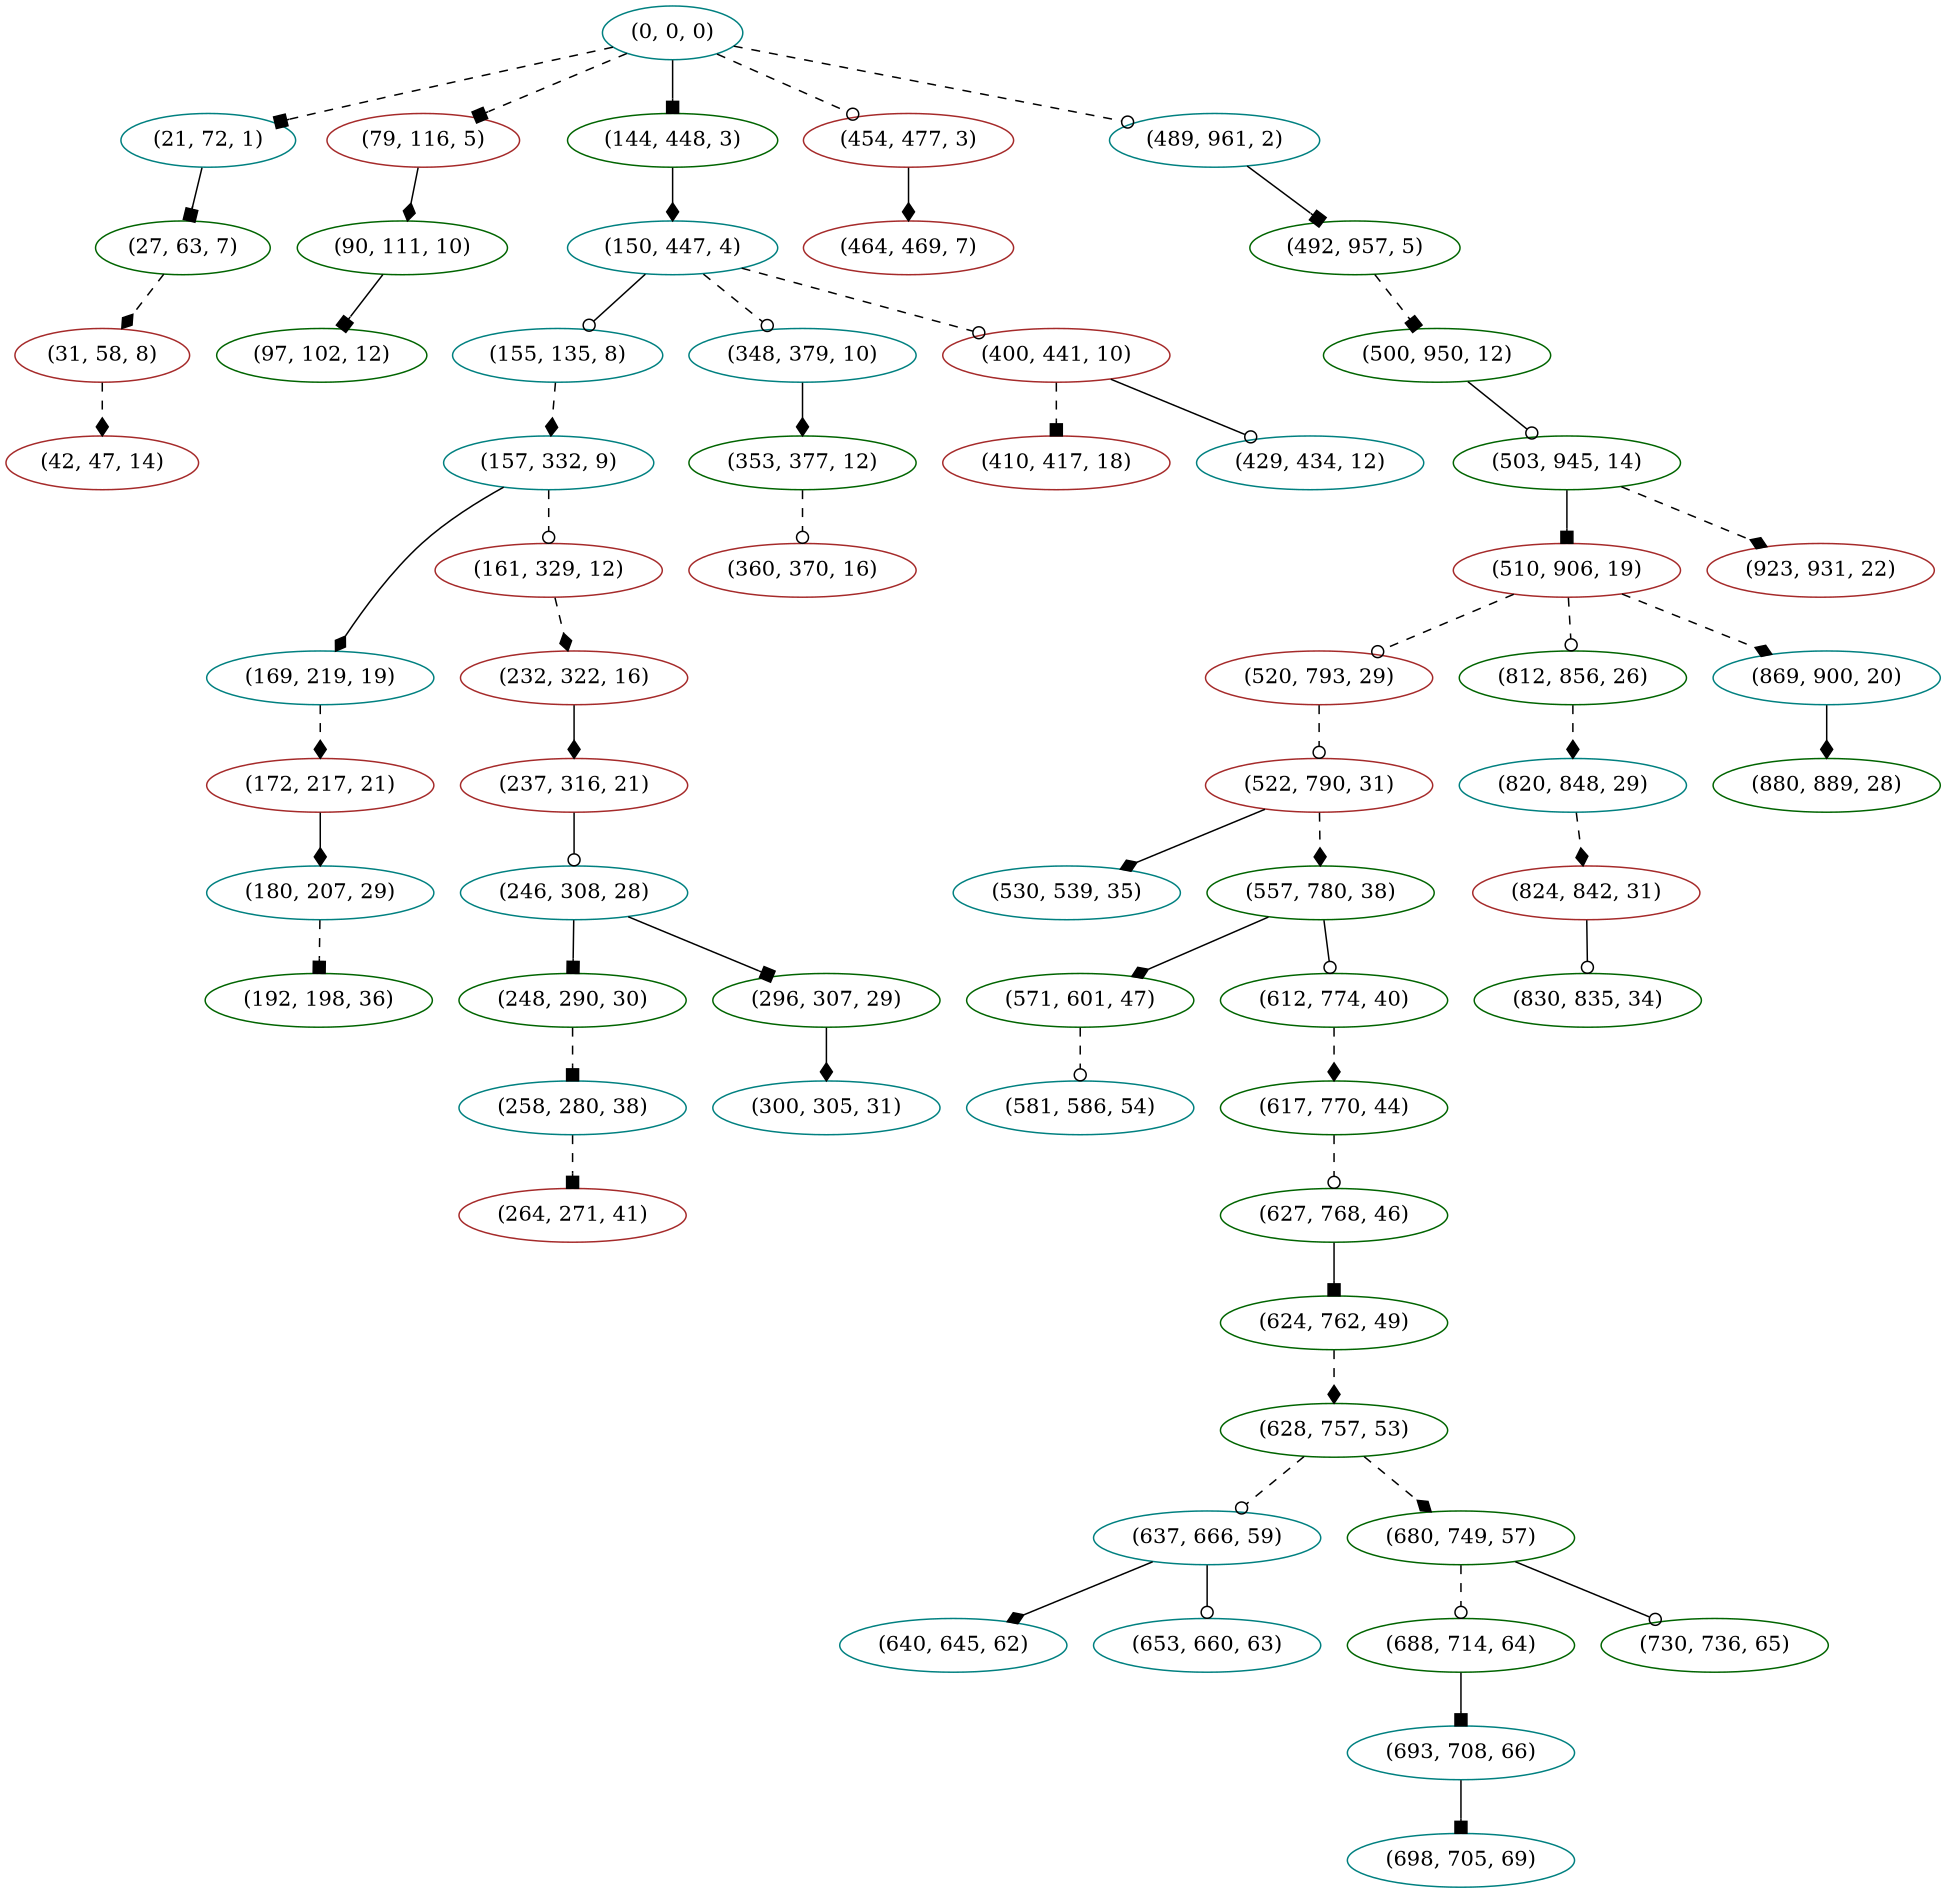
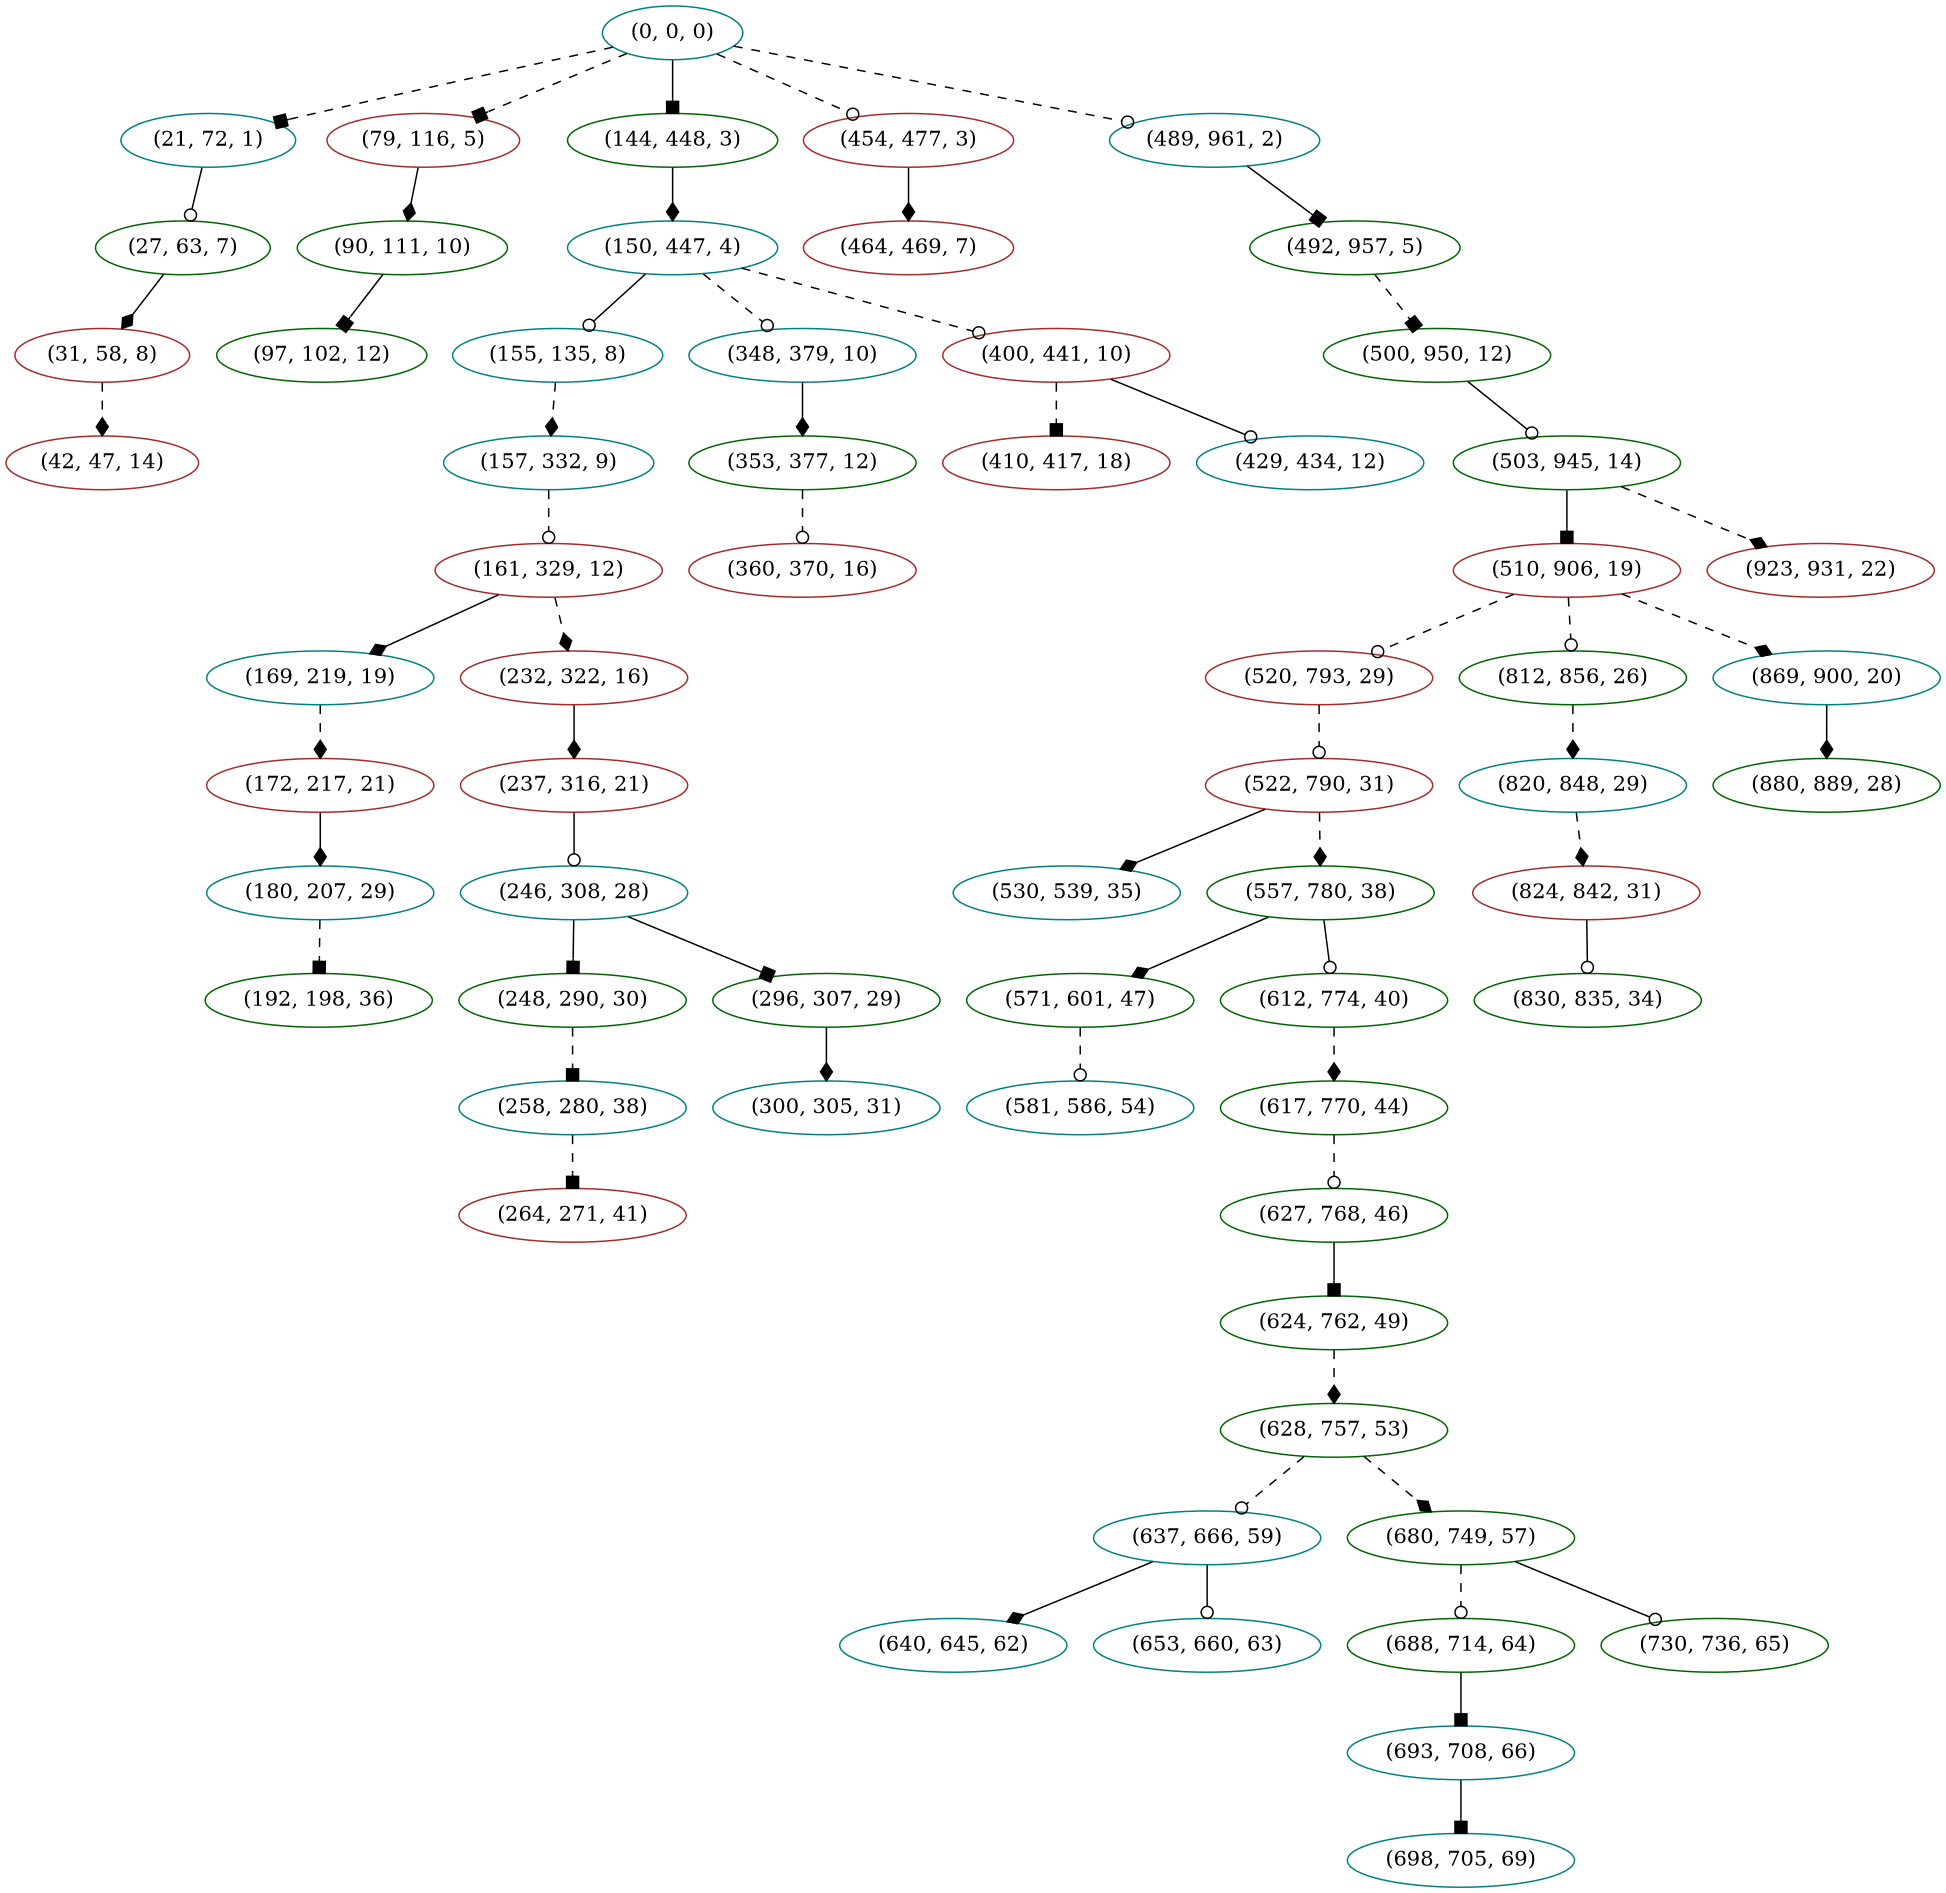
(197, 188) -> (197, 188)
(148, 294) -> (148, 294)
(414, 551) -> (442, 620)
